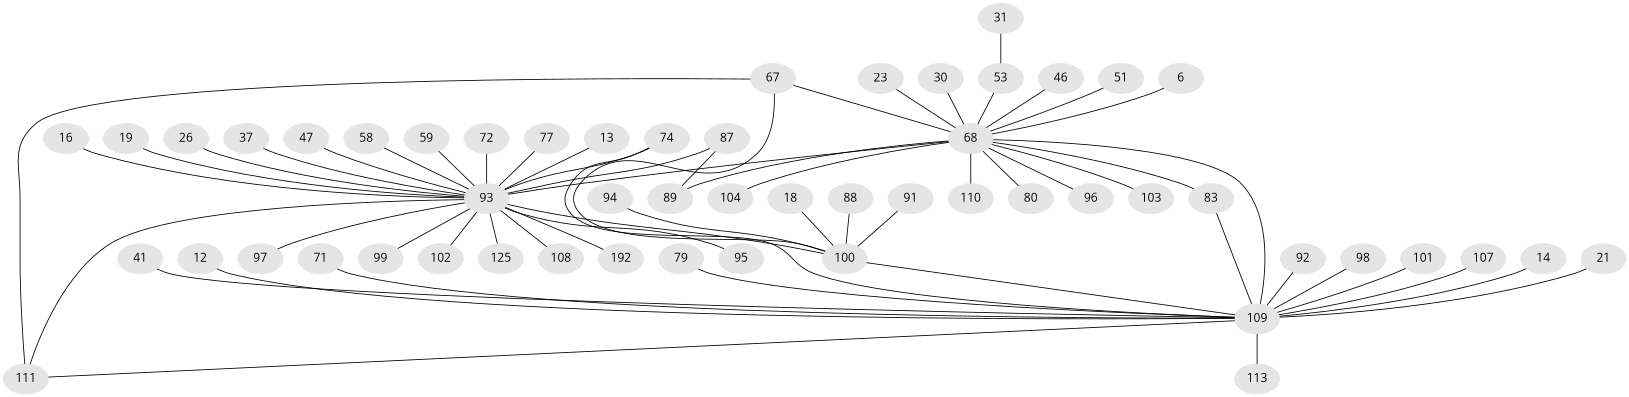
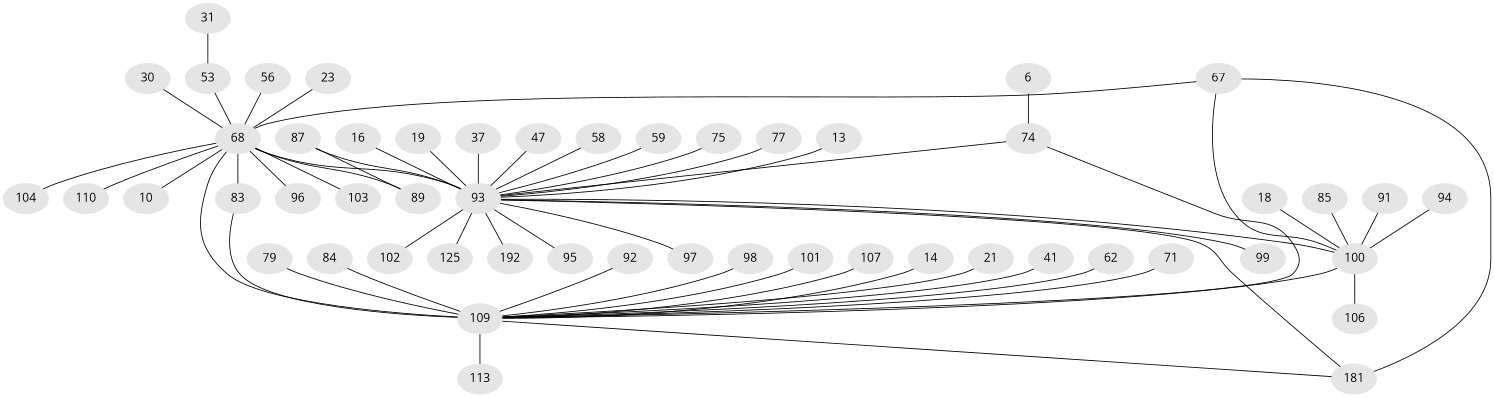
(1061, 78) -> none
(1121, 78) -> (268, 78)
(1079, 115) -> (1028, 109)
(186, 139) -> none
(487, 139) -> (719, 139)
(851, 199) -> (1325, 199)
(1031, 199) -> (146, 199)
(200, 259) -> (1111, 259)
none -> (330, 259)
(561, 259) -> none
none -> (1355, 319)
(26, 379) -> (1354, 379)
